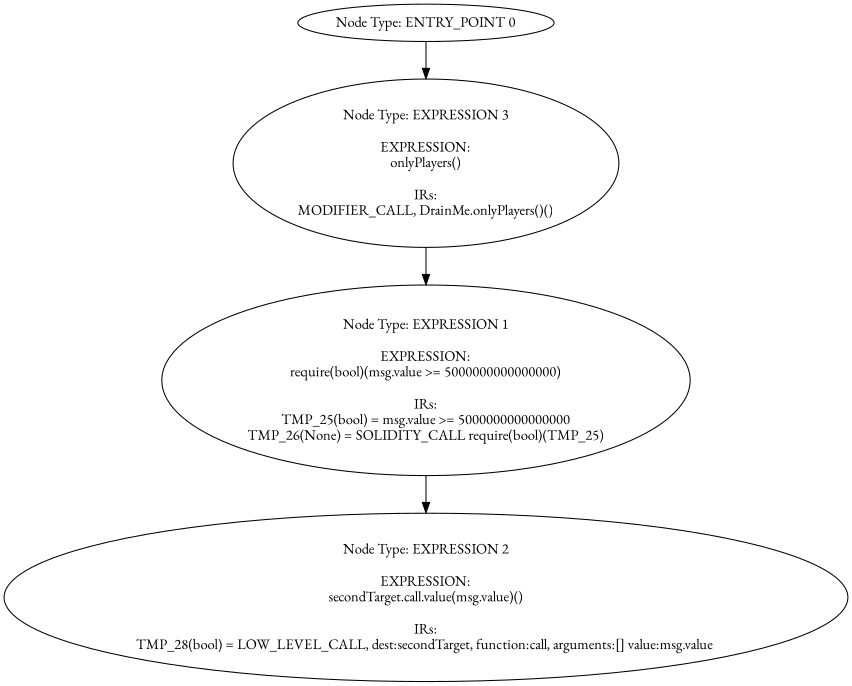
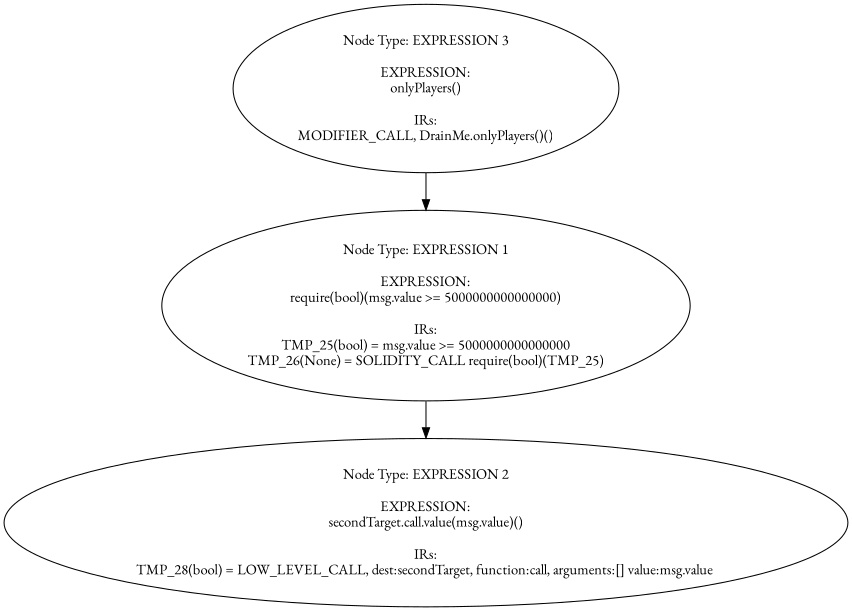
(426, 23) -> none
